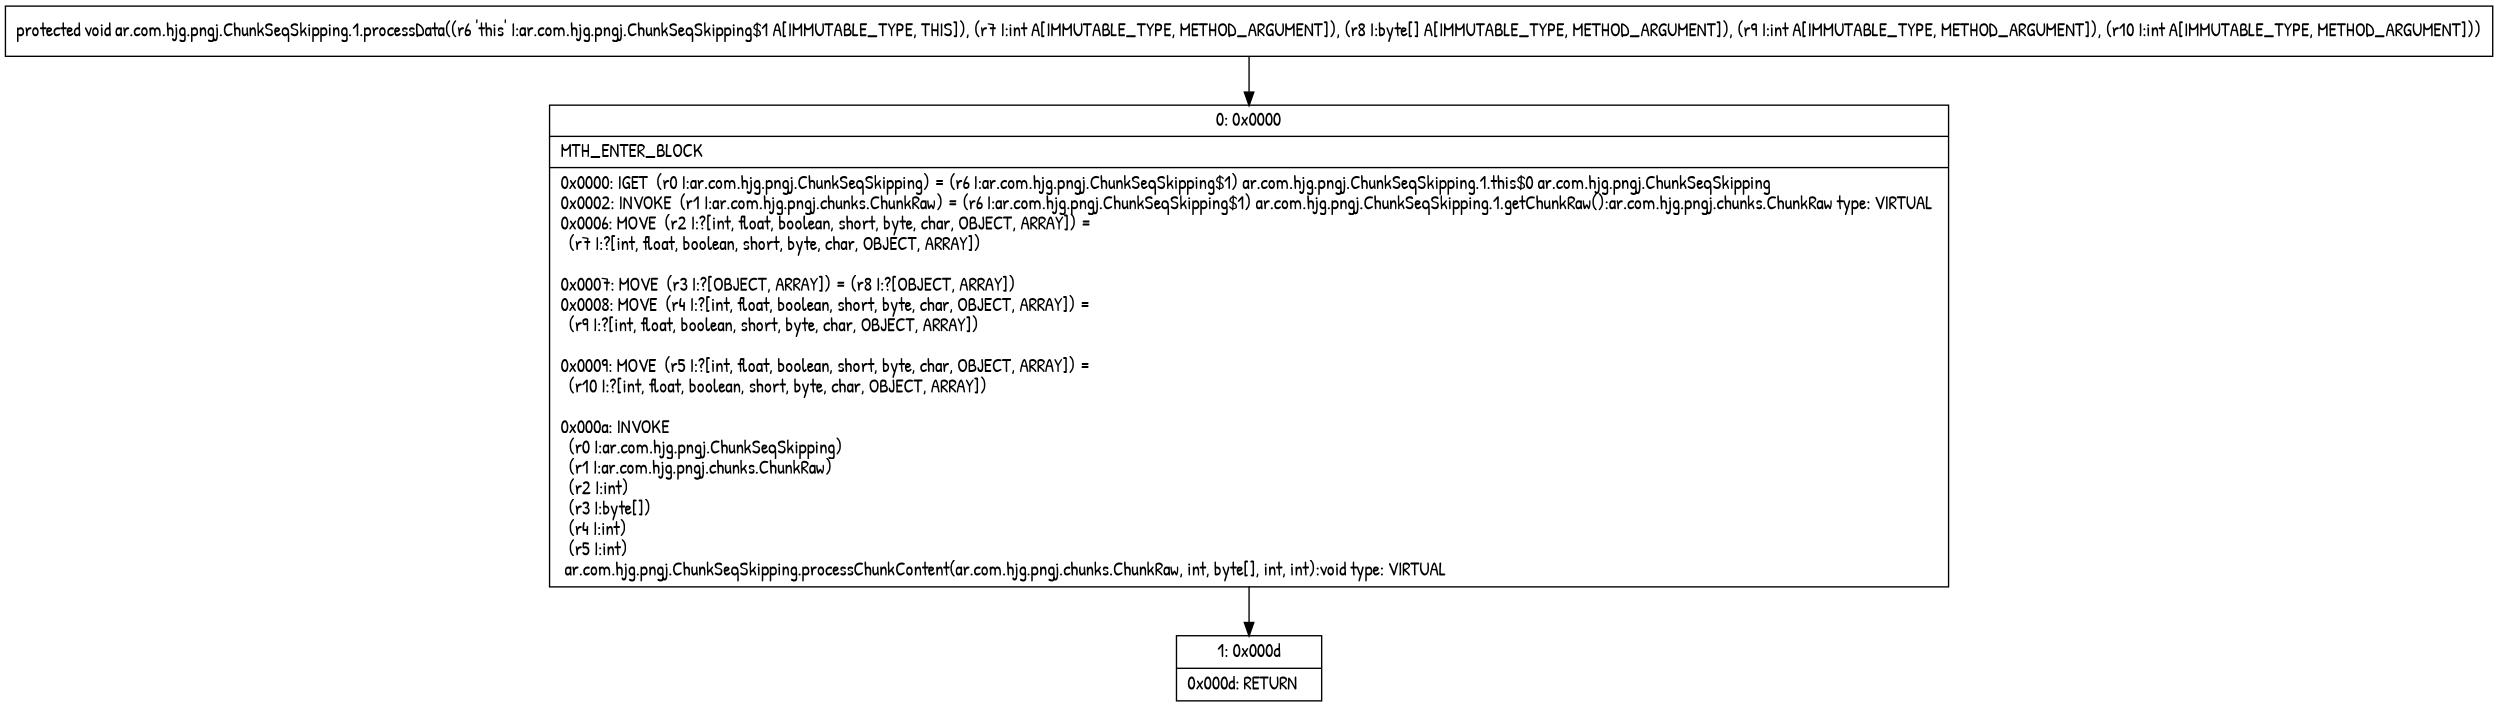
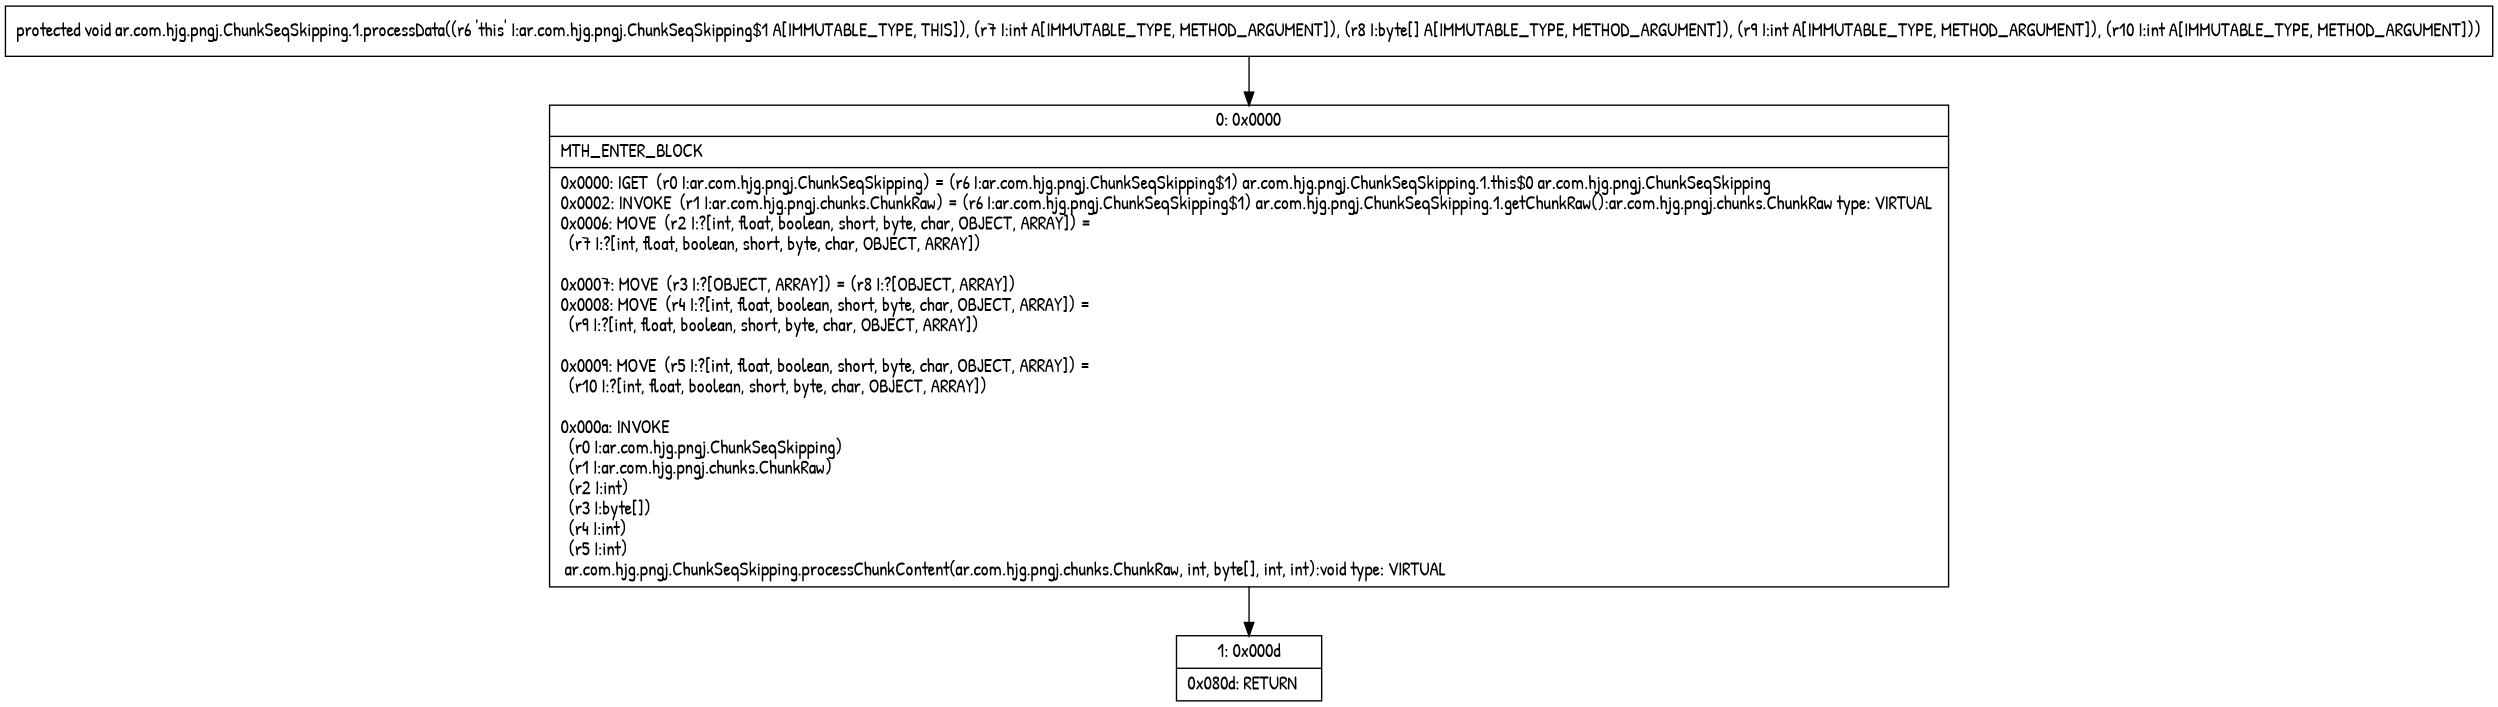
(1249, 684) -> (1249, 684)
